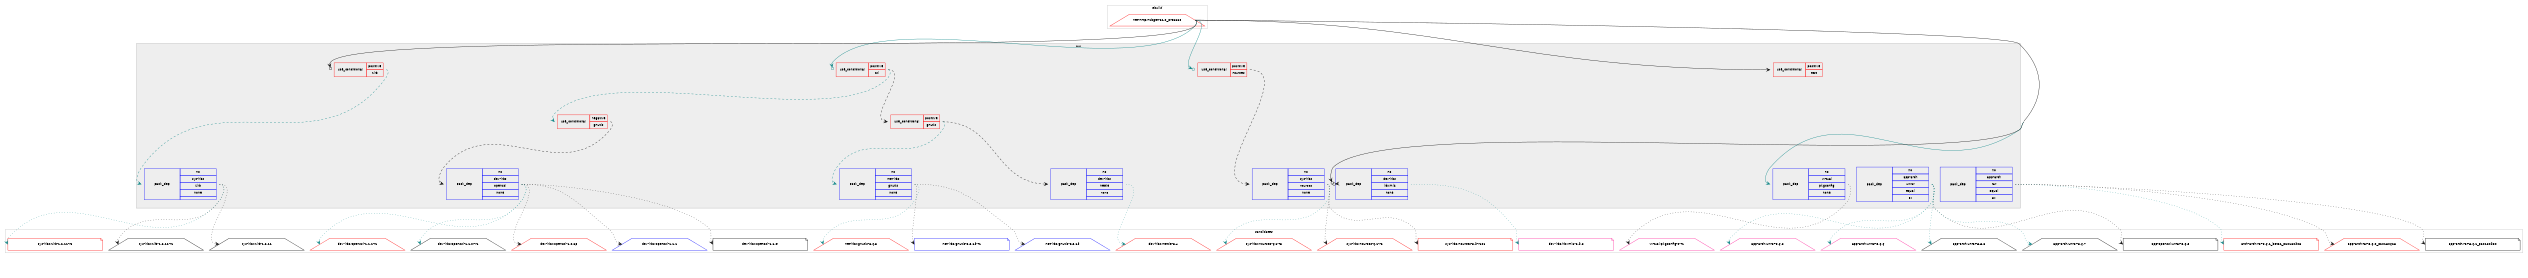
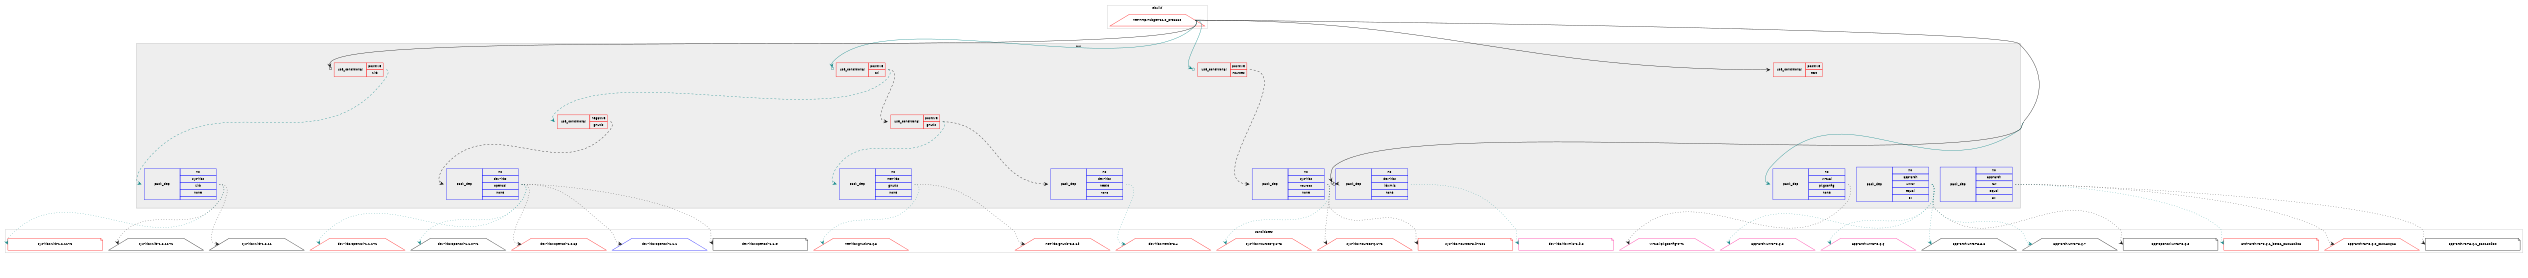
(962, 244) -> none
(1063, 244) -> (1063, 244)
